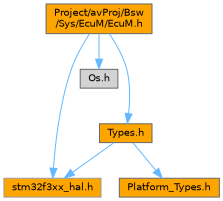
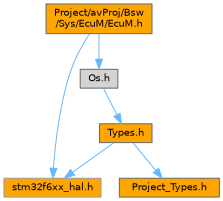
(127, 72) -> (110, 101)
(52, 188) -> (52, 188)
(169, 188) -> (169, 188)
